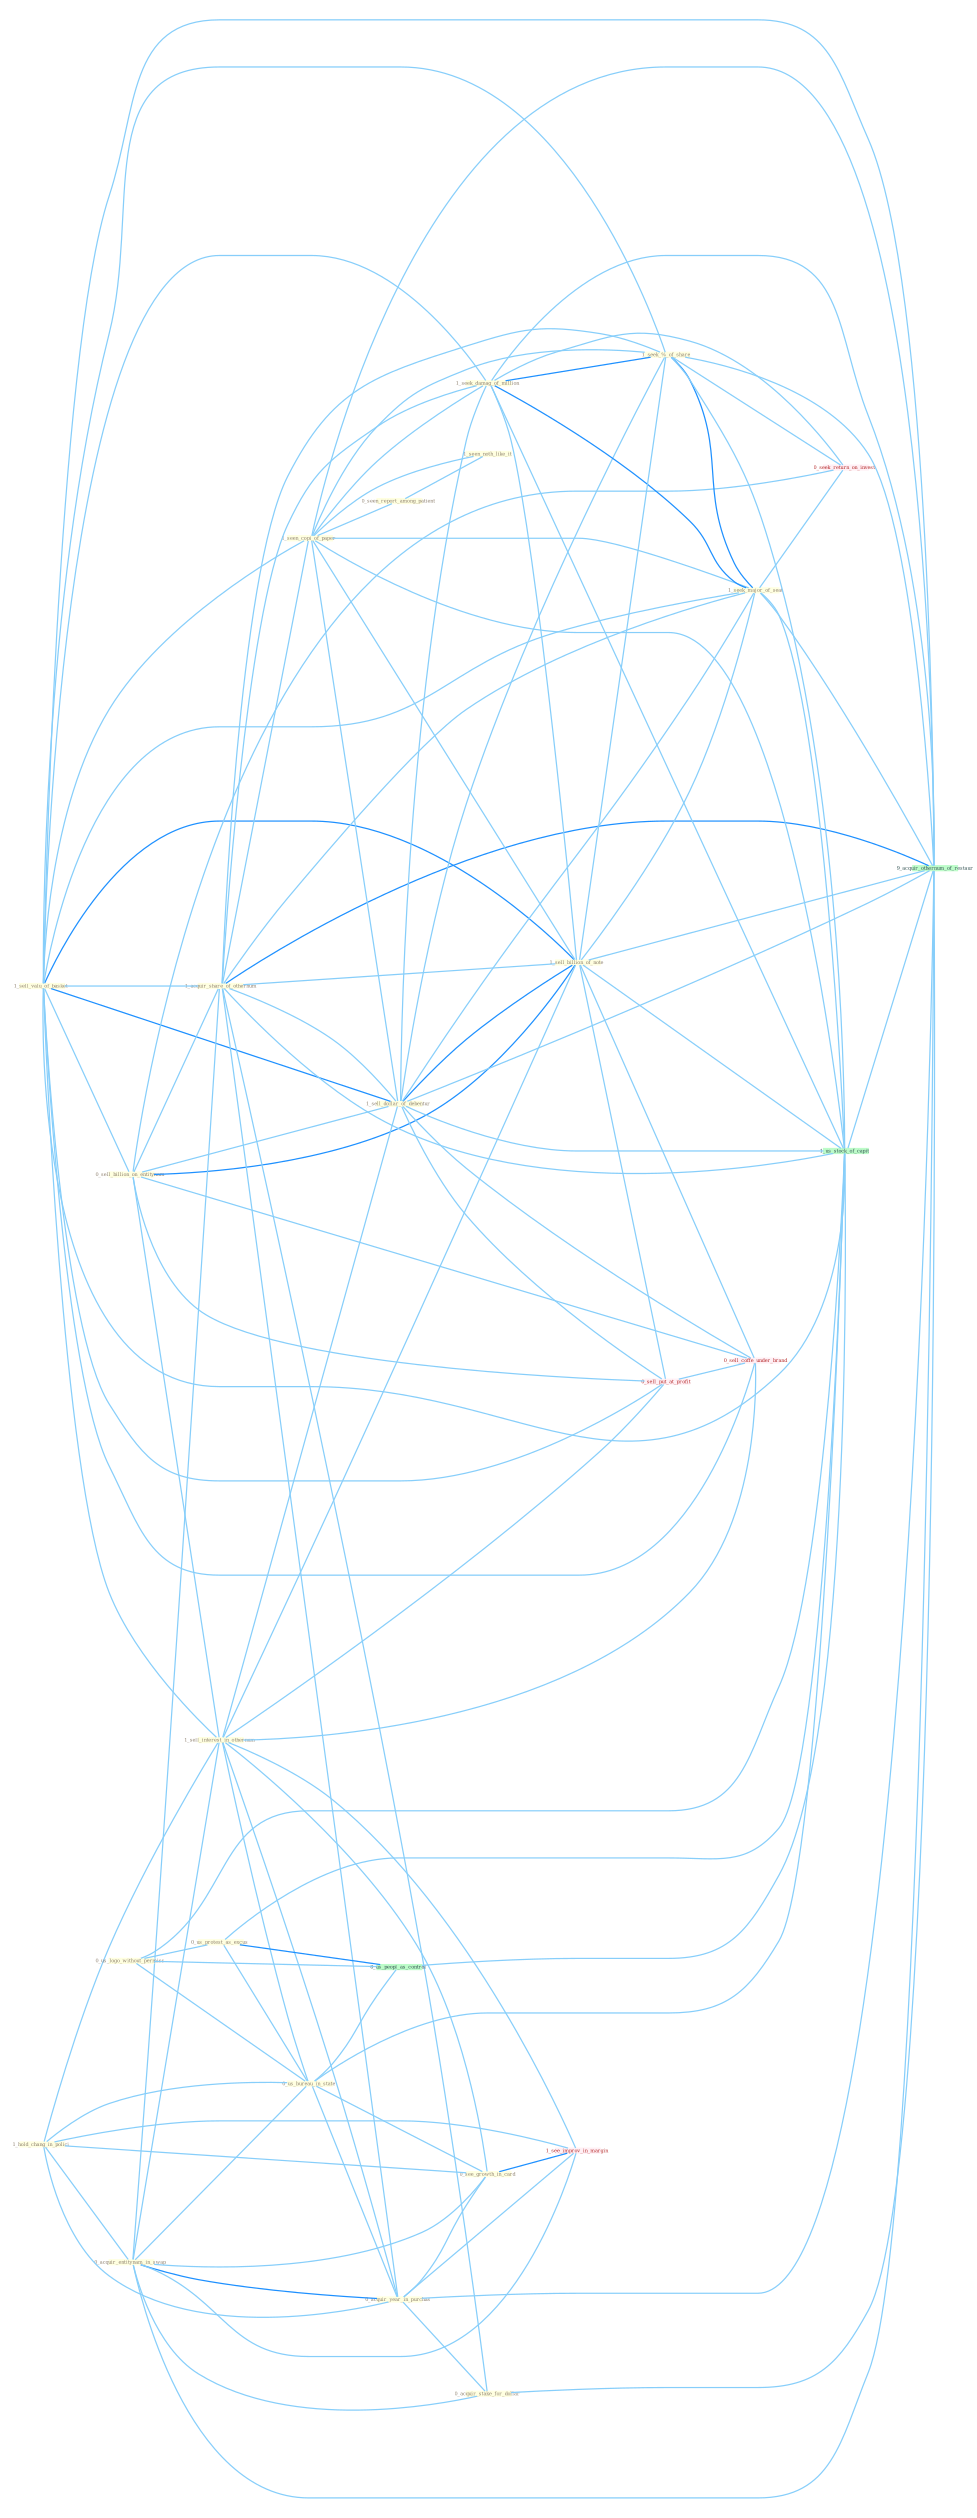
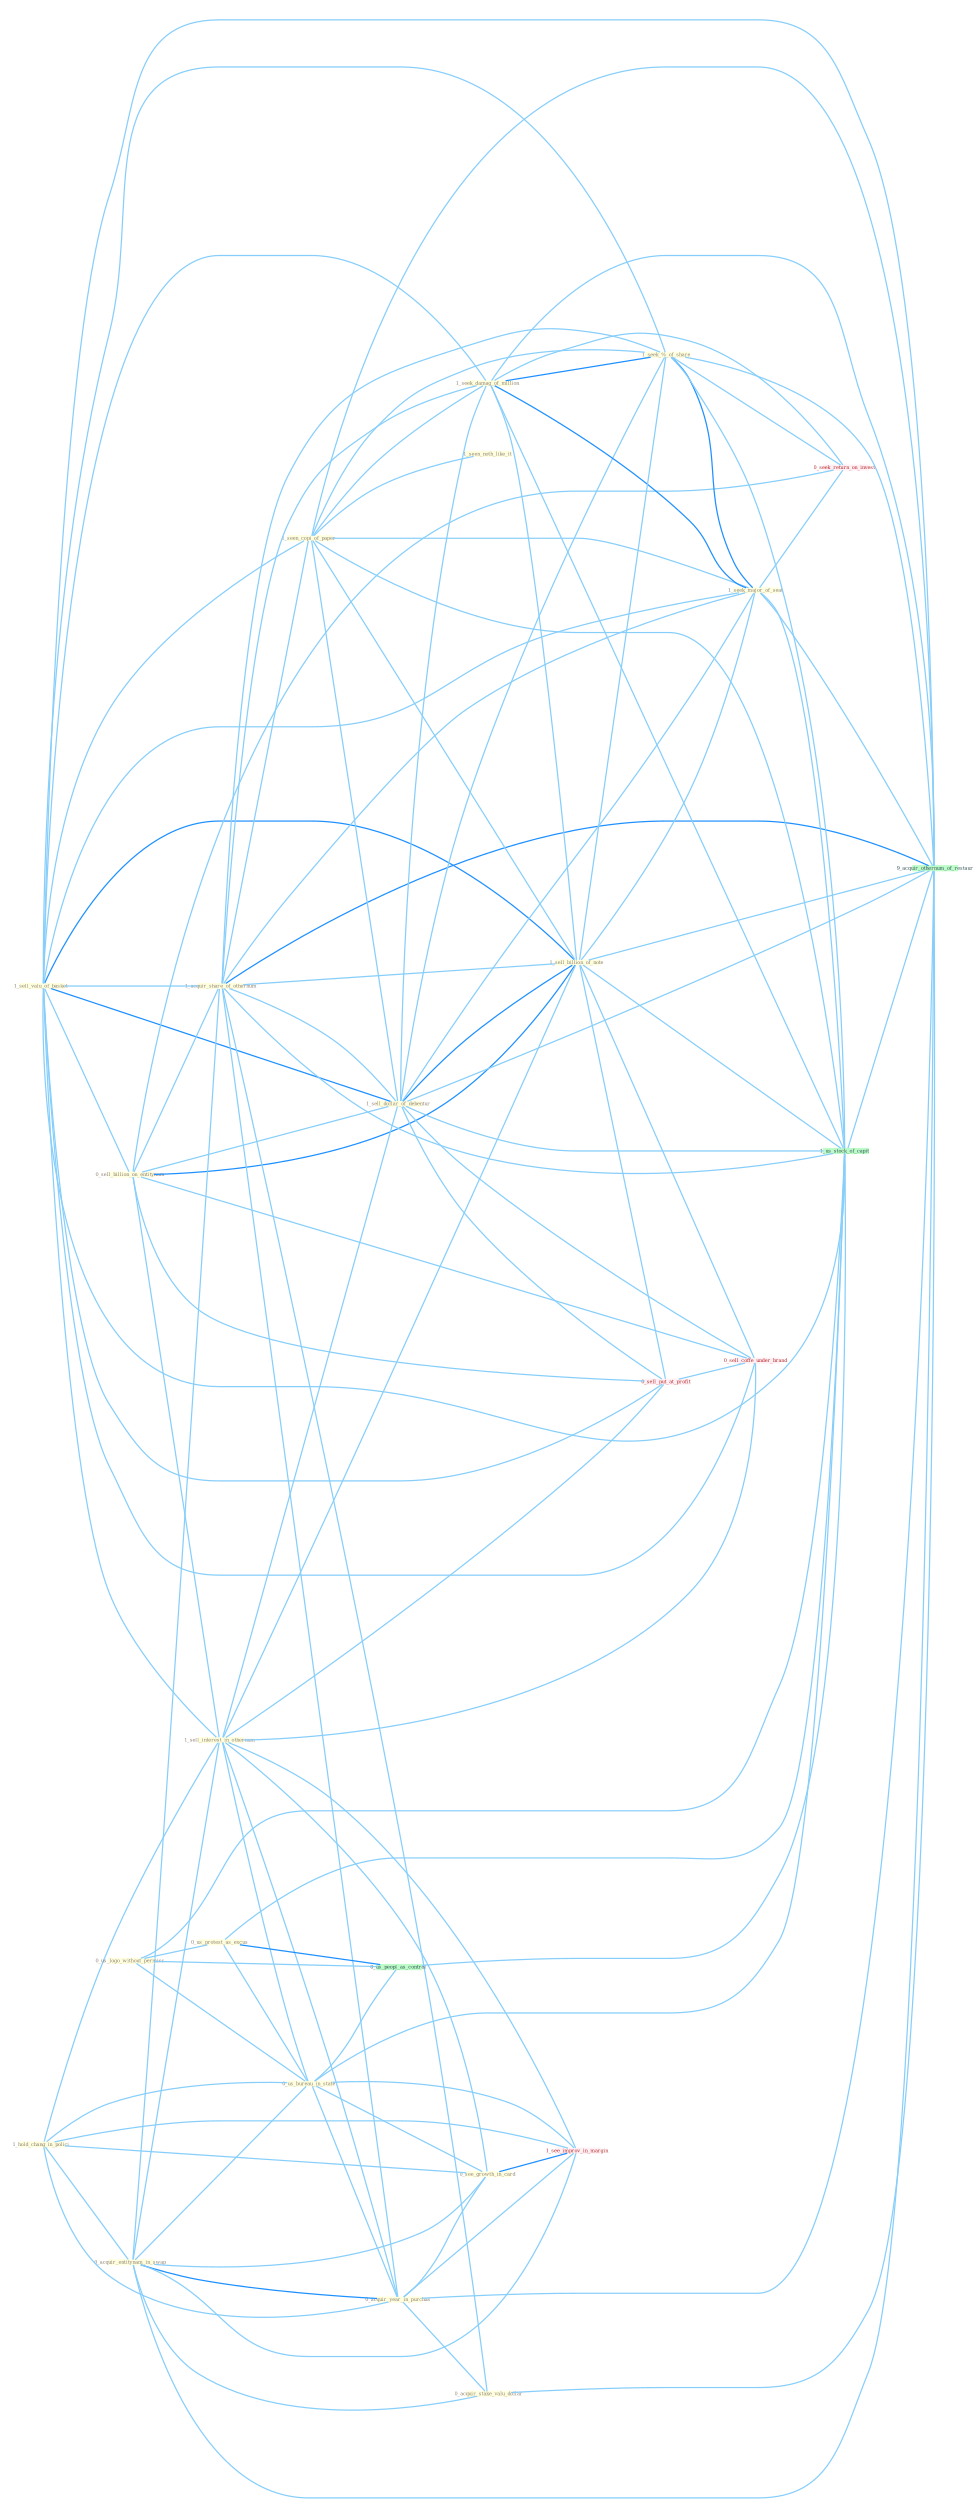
(399, 501) -> none
none -> (461, 2090)
(489, 2394) -> (489, 2394)
